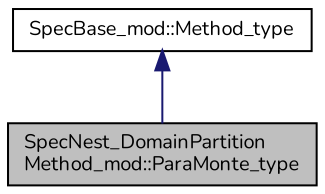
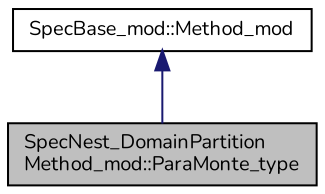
(162, 30) -> (162, 30)
